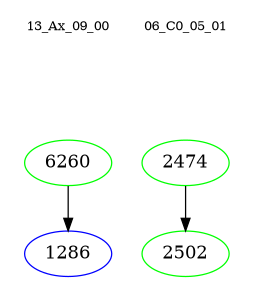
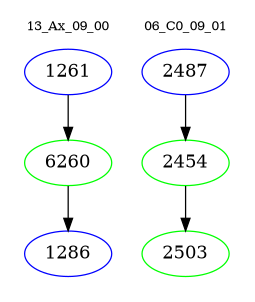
(186, 27) -> (186, 27)
none -> (68, 72)
none -> (186, 72)
(186, 163) -> (186, 163)
(186, 254) -> (186, 254)
